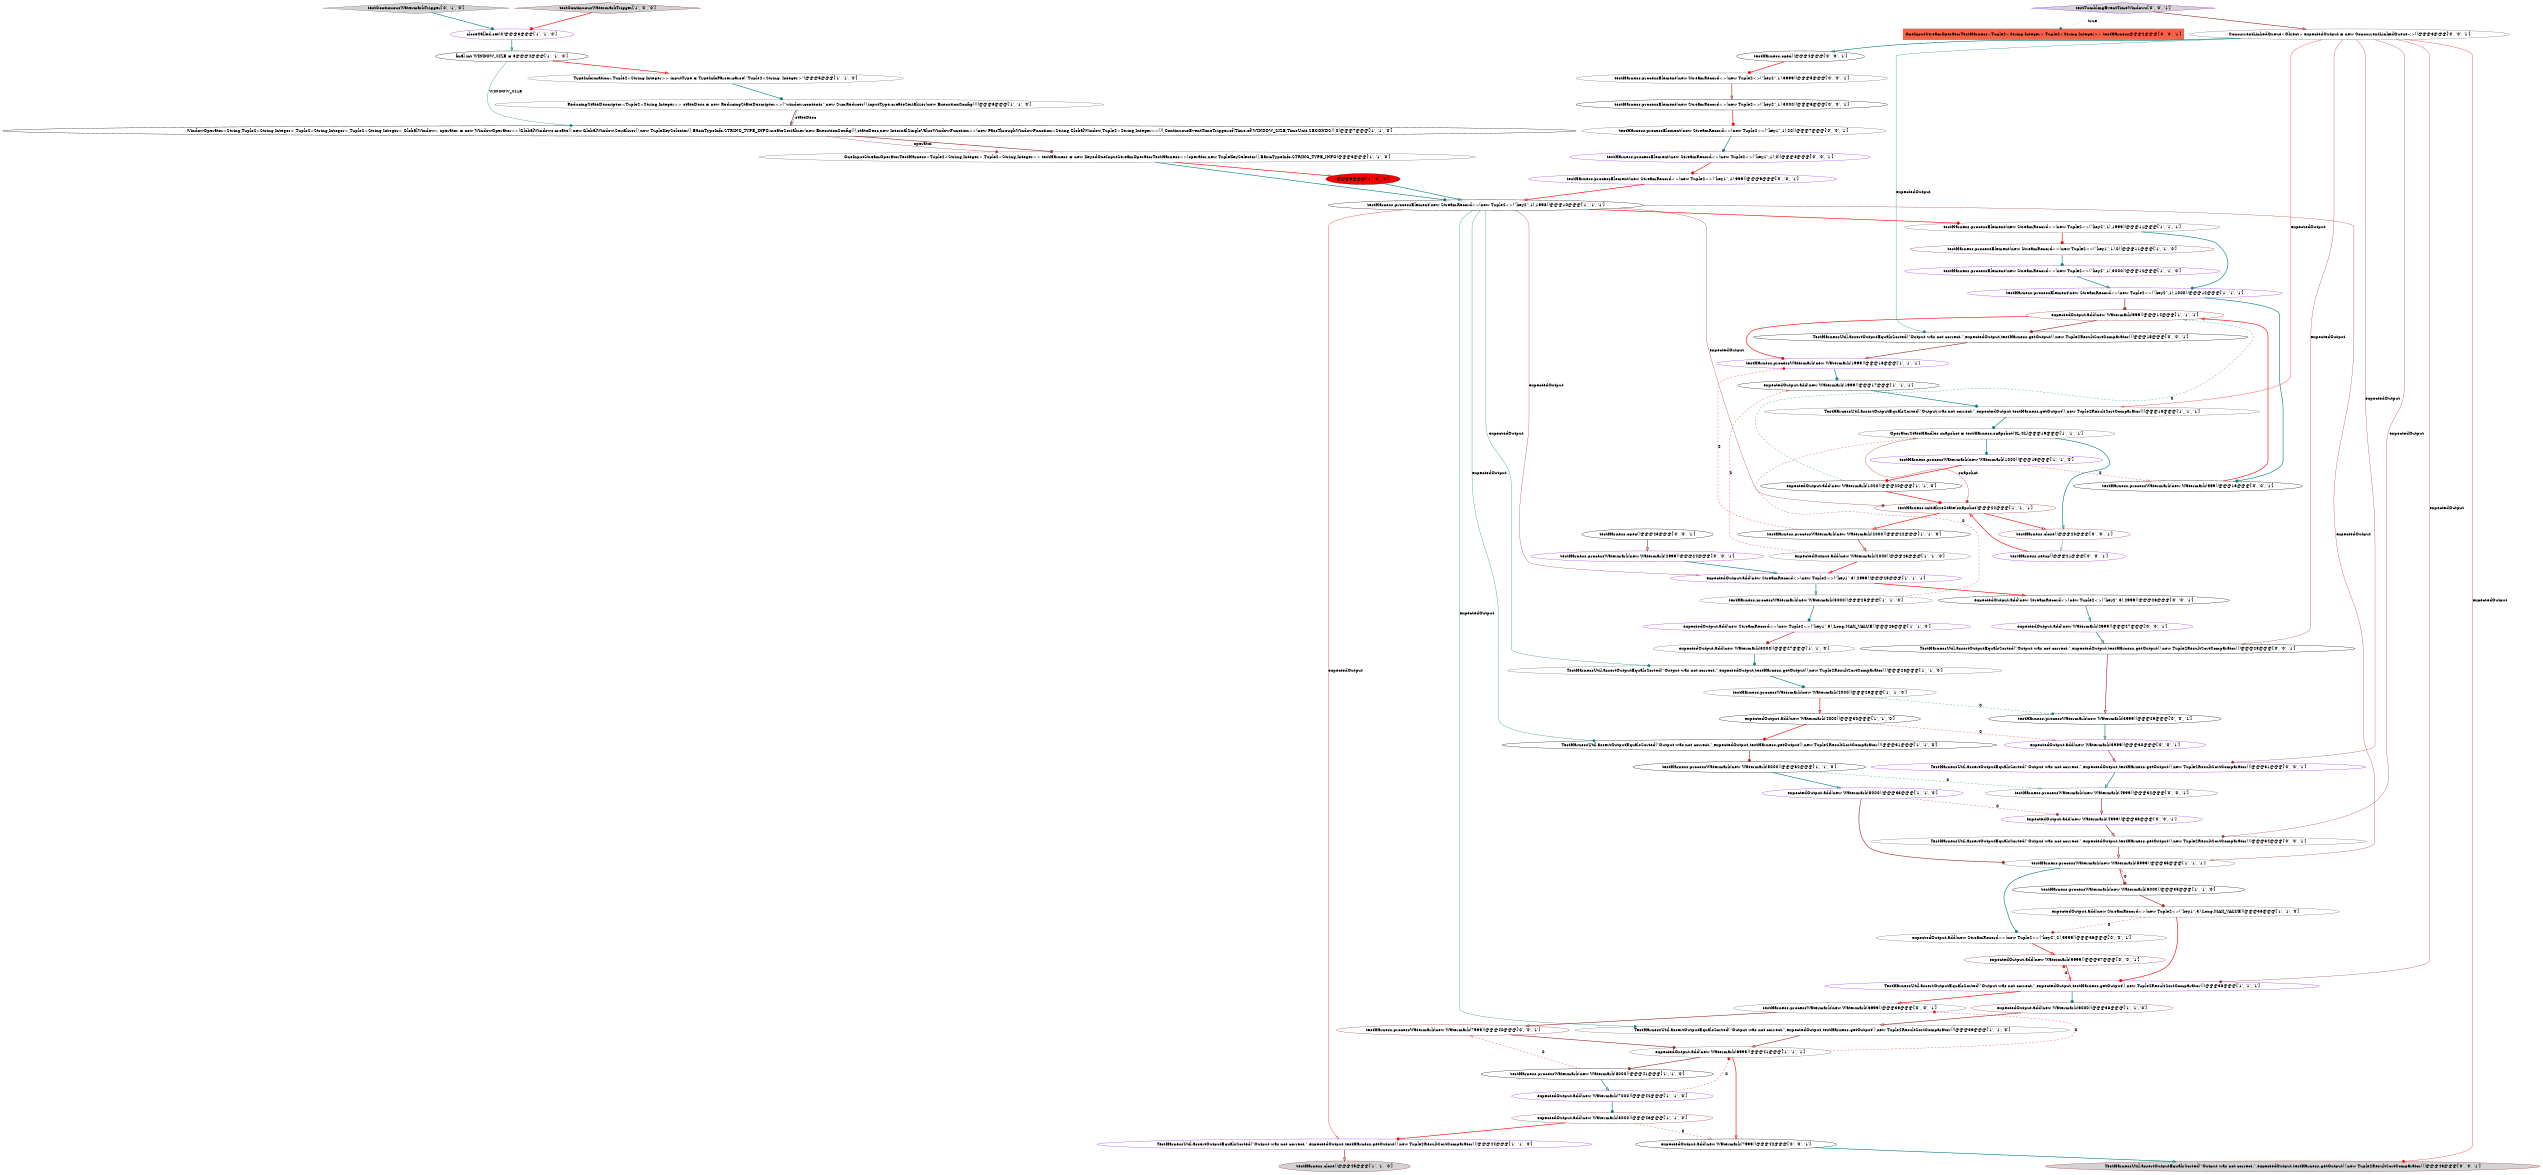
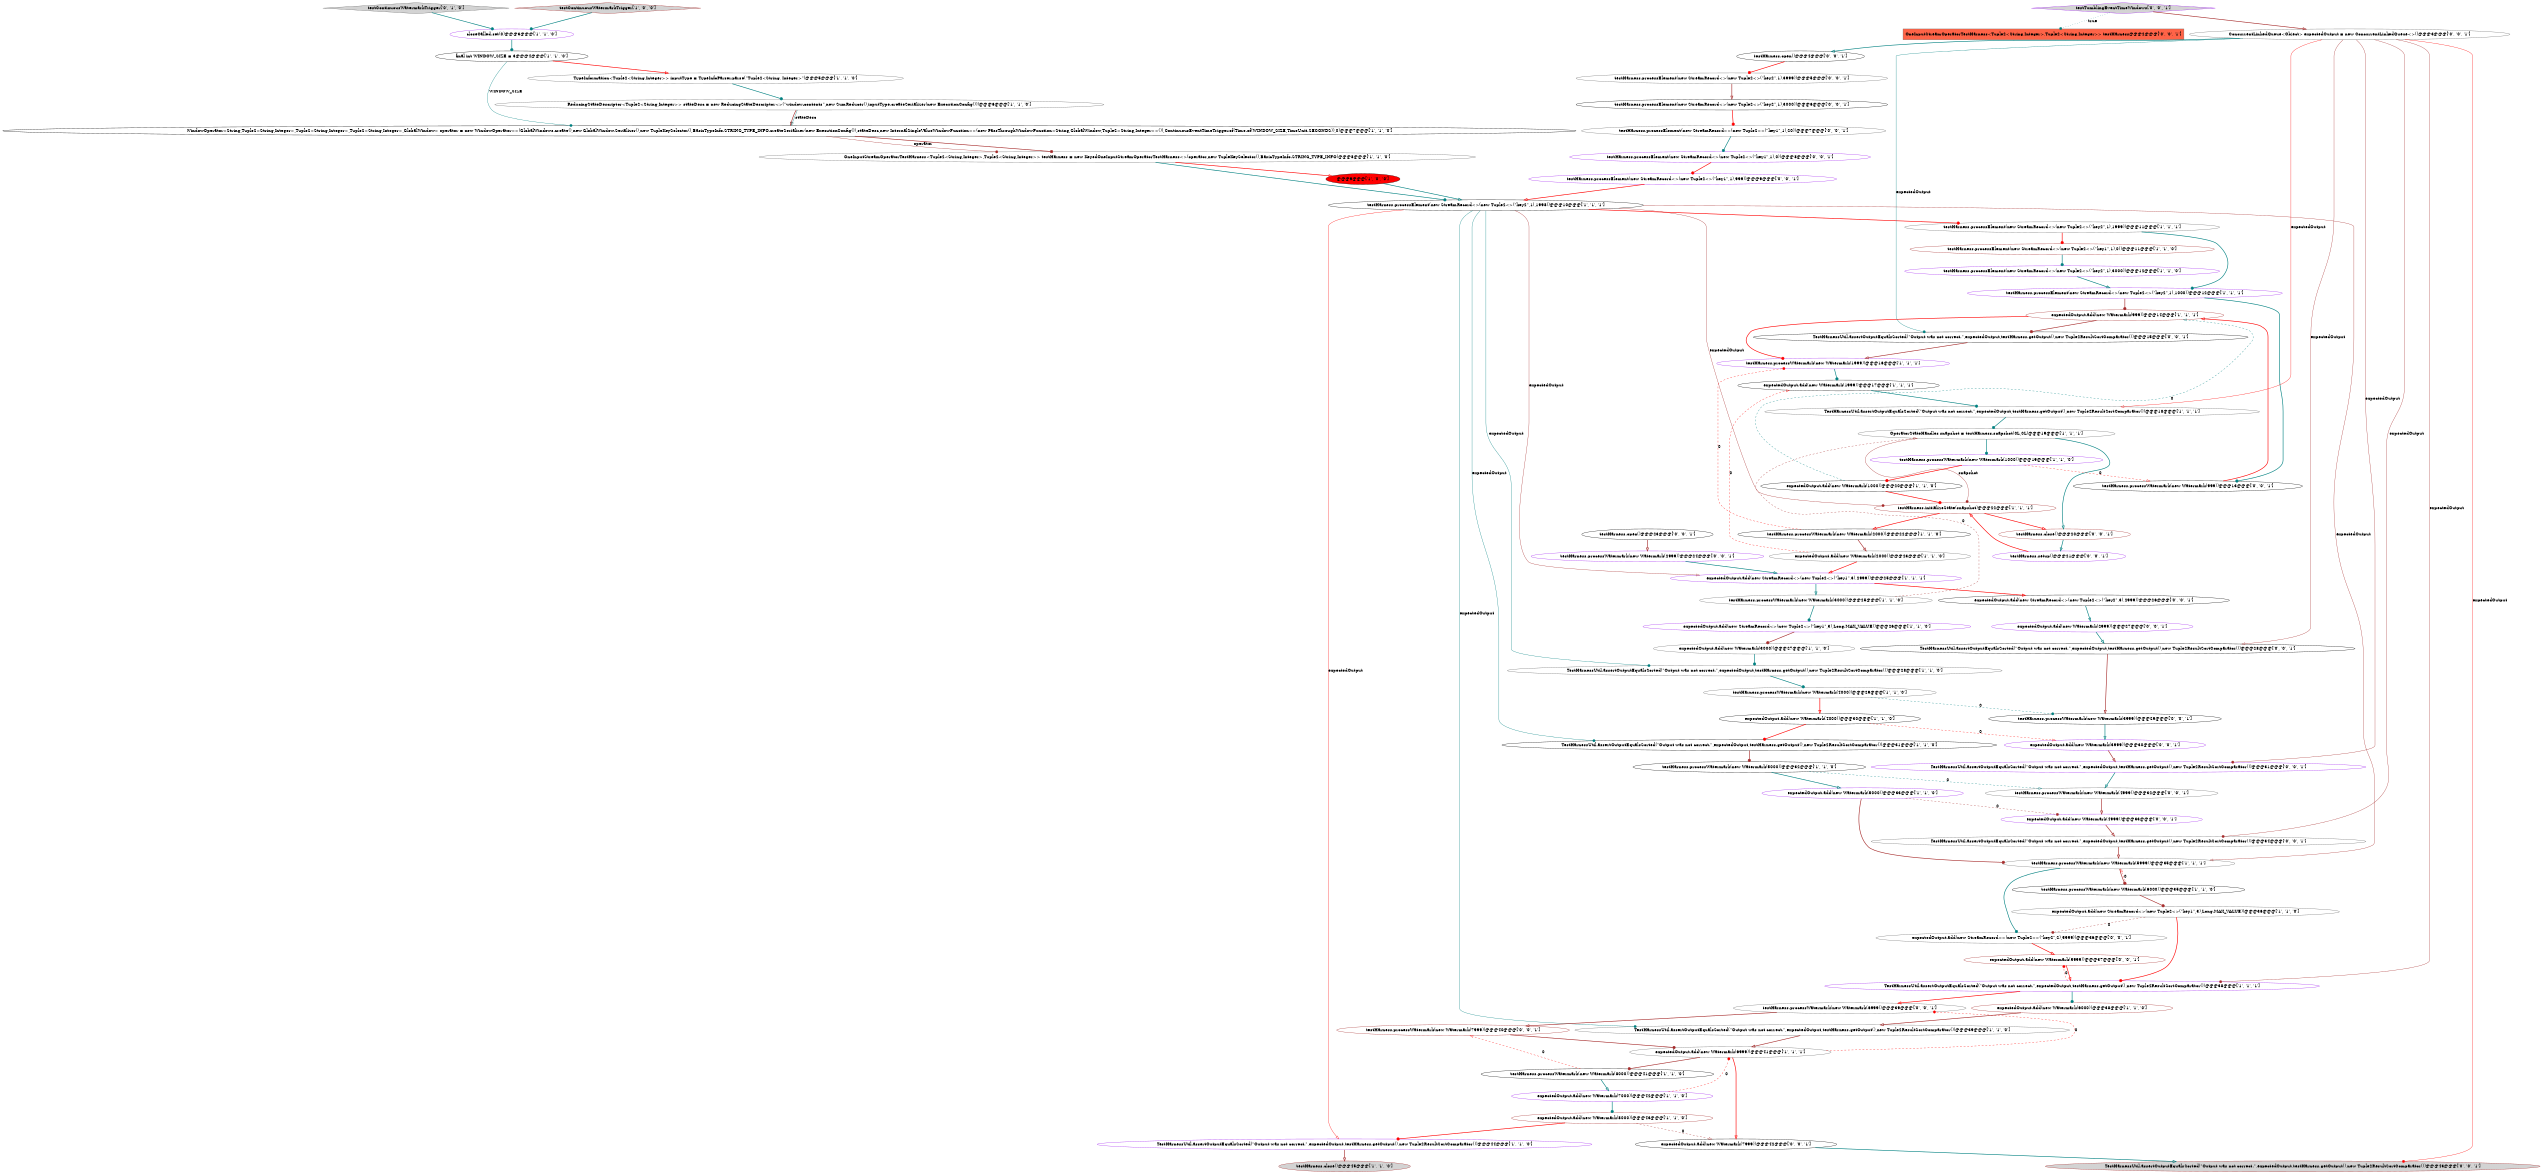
(562, 21) -> (562, 21)
(512, 44) -> (512, 44)
(2062, 544) -> (2062, 544)
